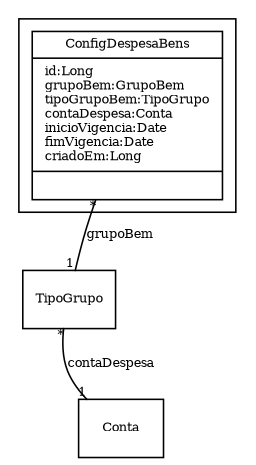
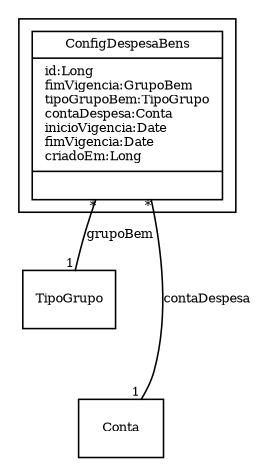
(115, 86) -> (119, 86)
(66, 367) -> (163, 301)
